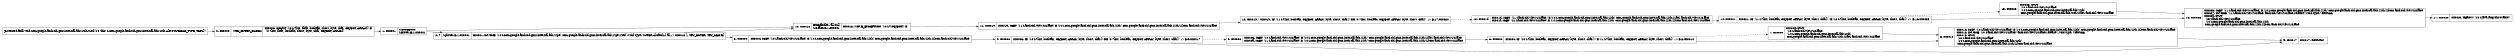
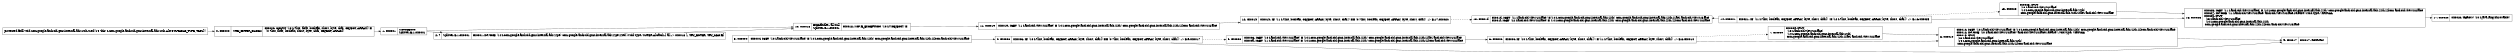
(1714, 21) -> (1716, 18)
(826, 28) -> (826, 28)
(728, 37) -> none
